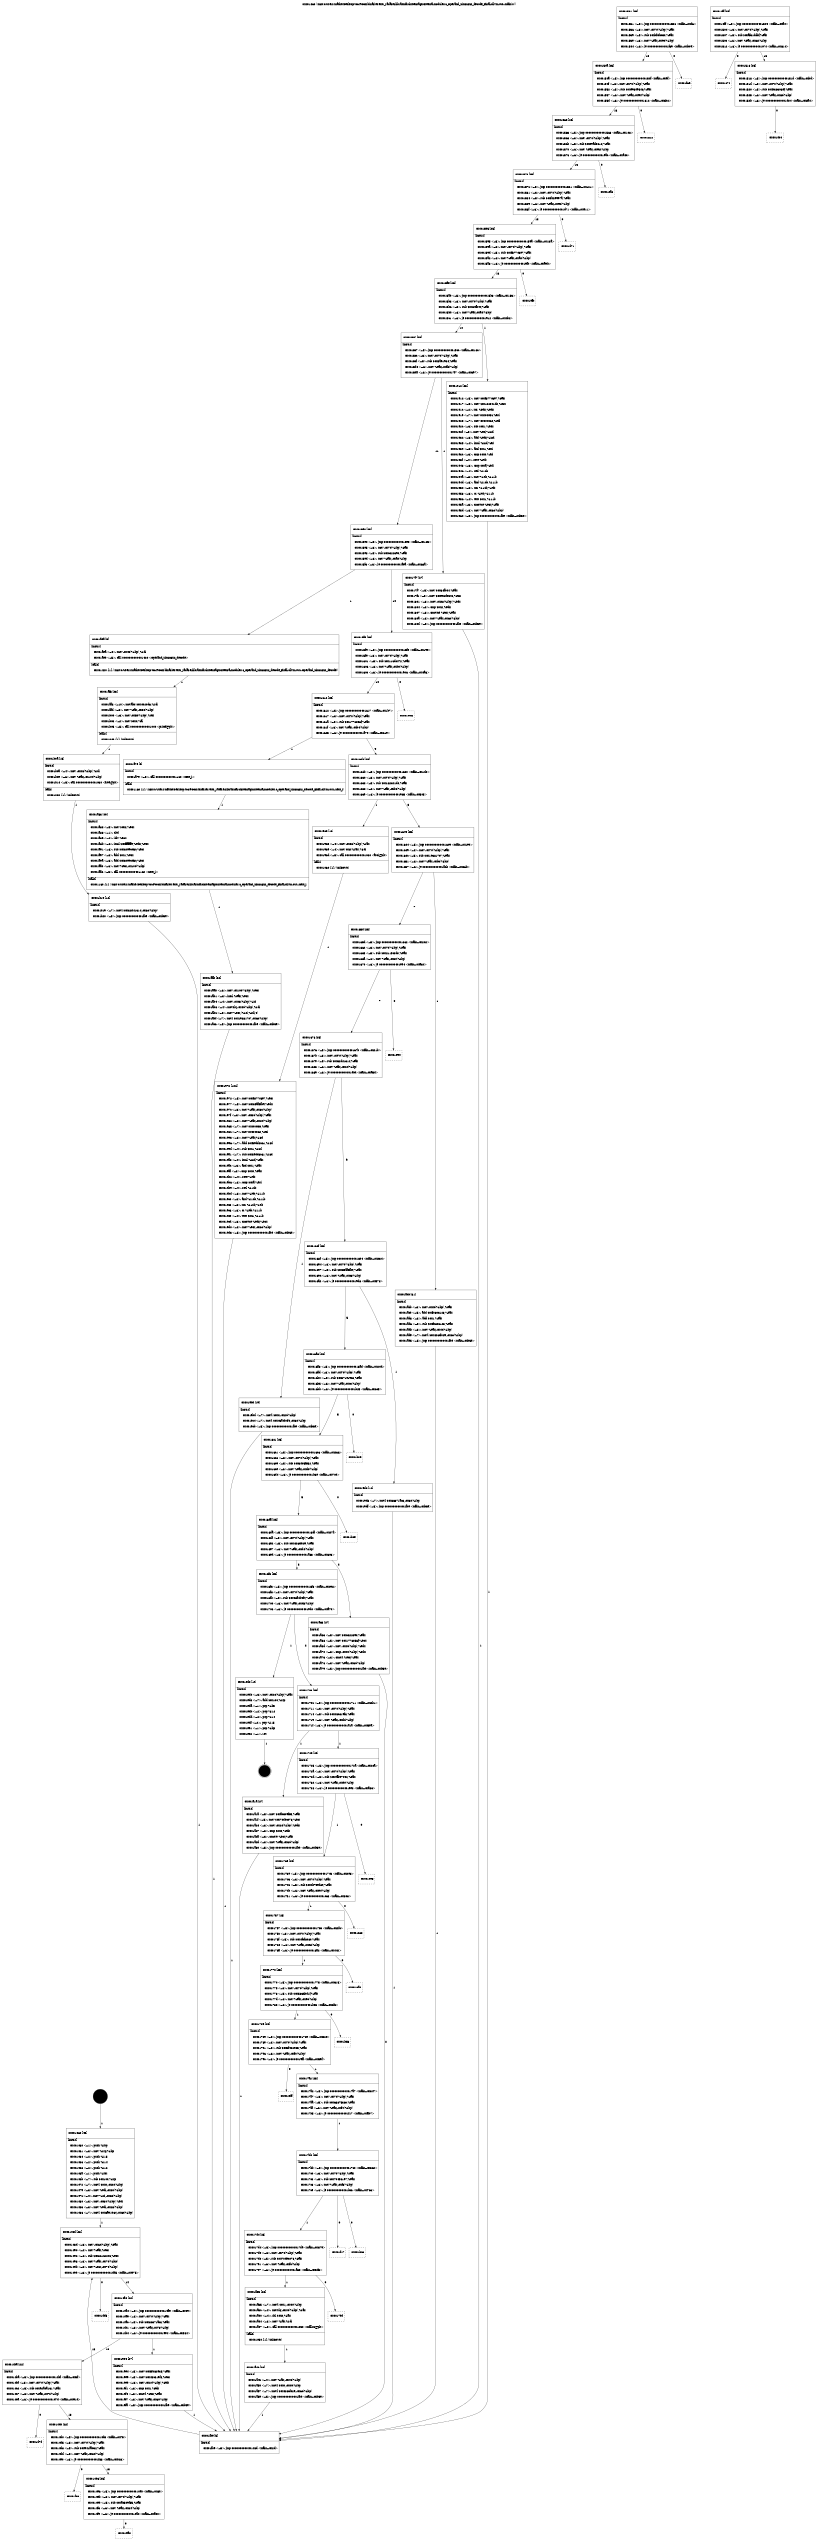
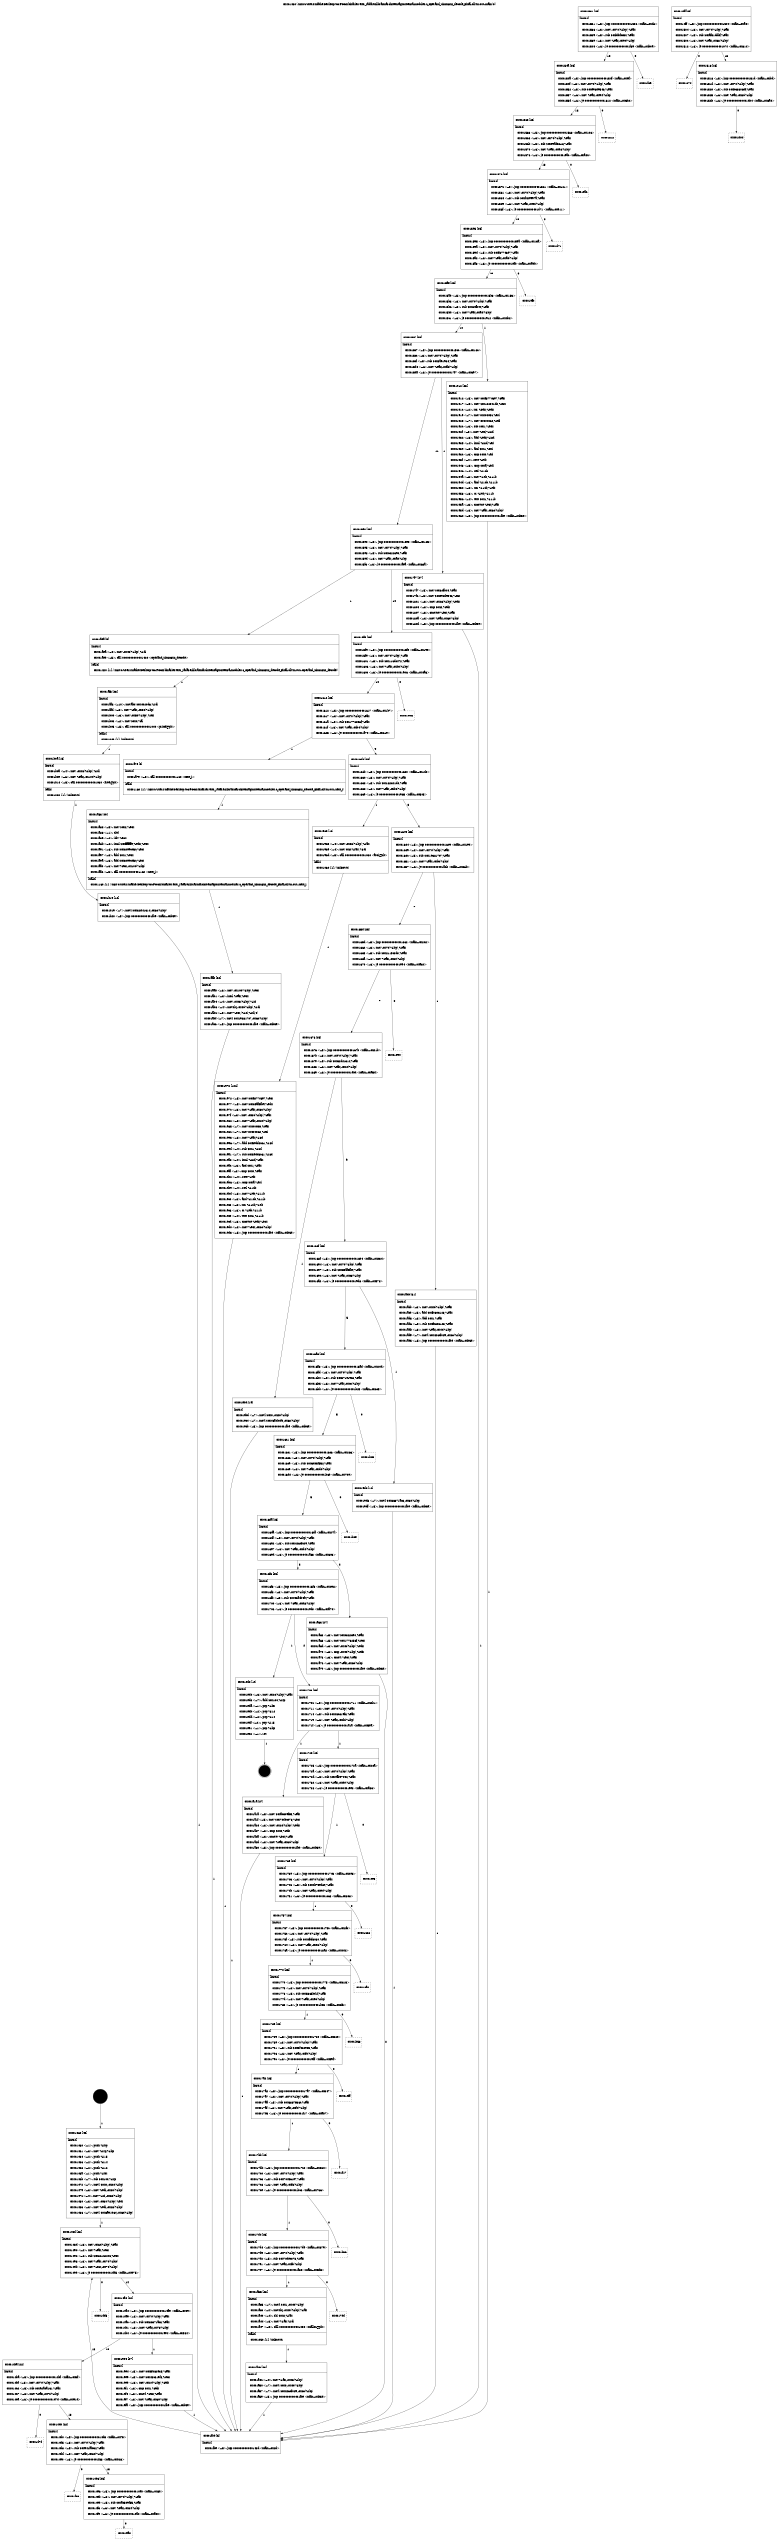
(338, 2221) -> (335, 2141)
